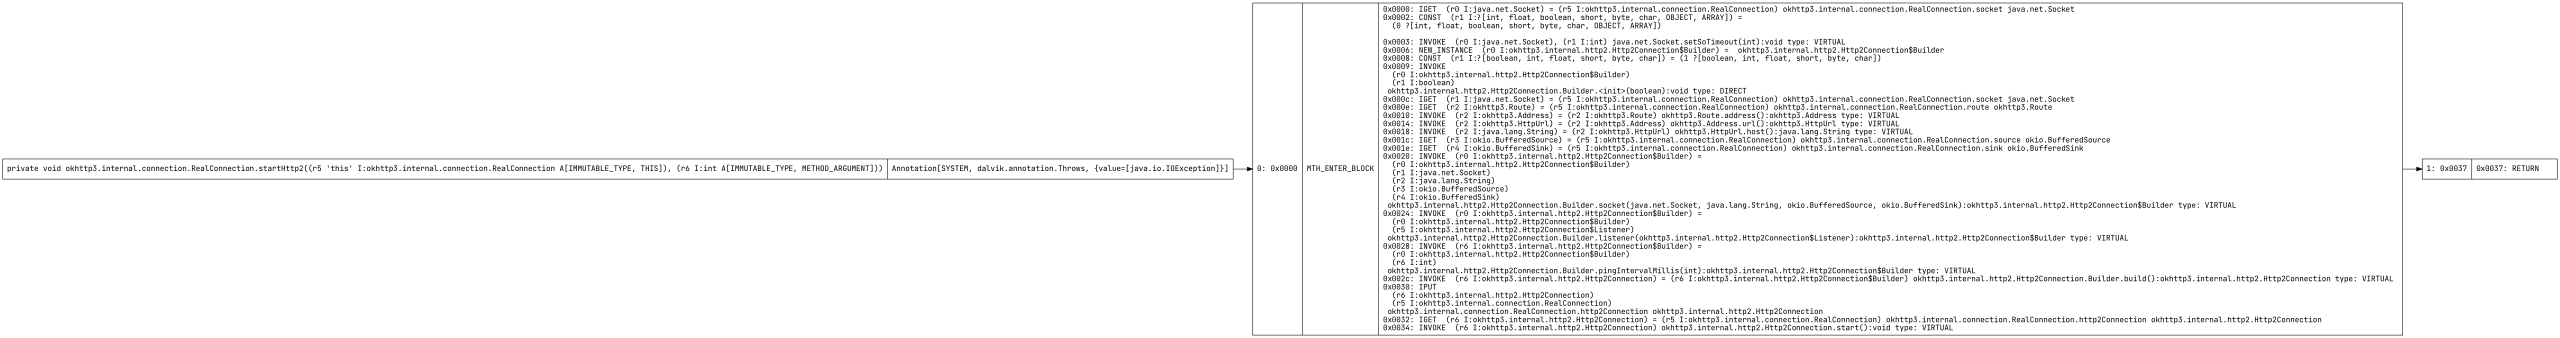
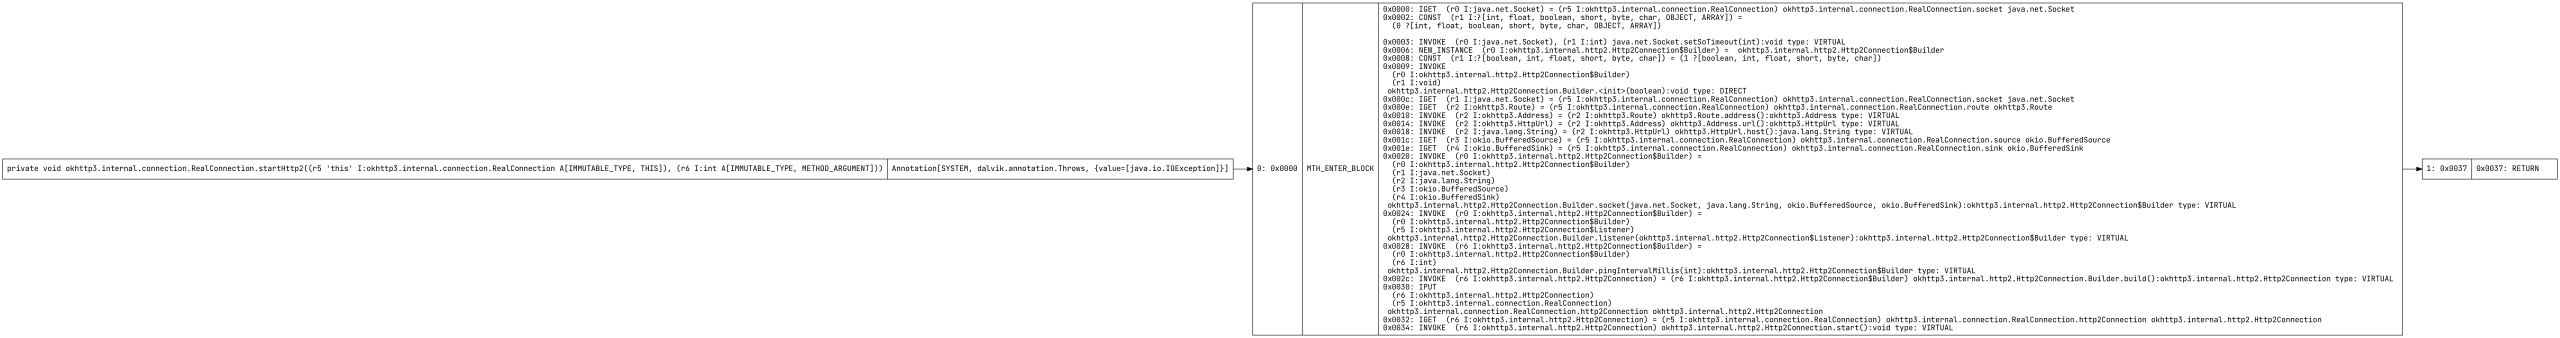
(1419, 83) -> (1412, 83)
